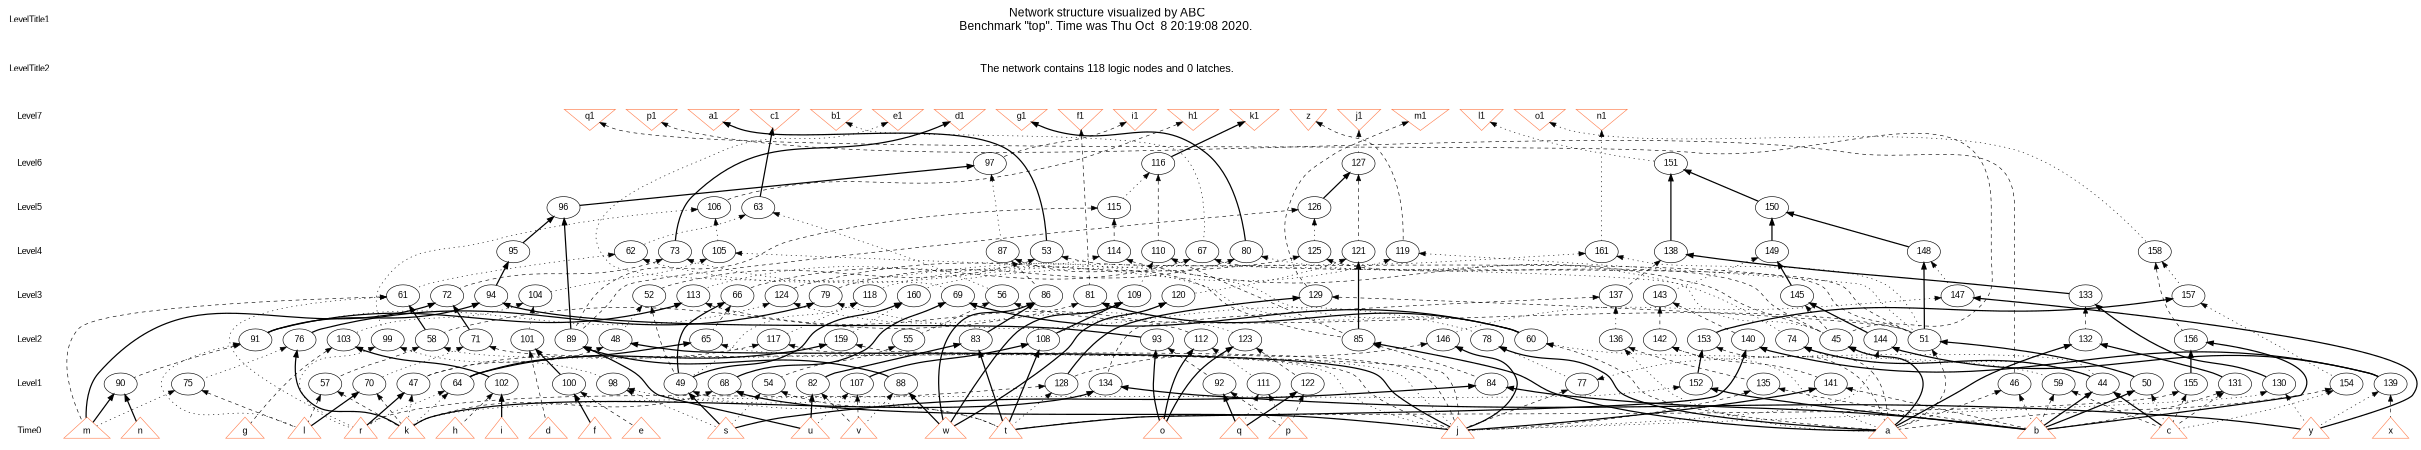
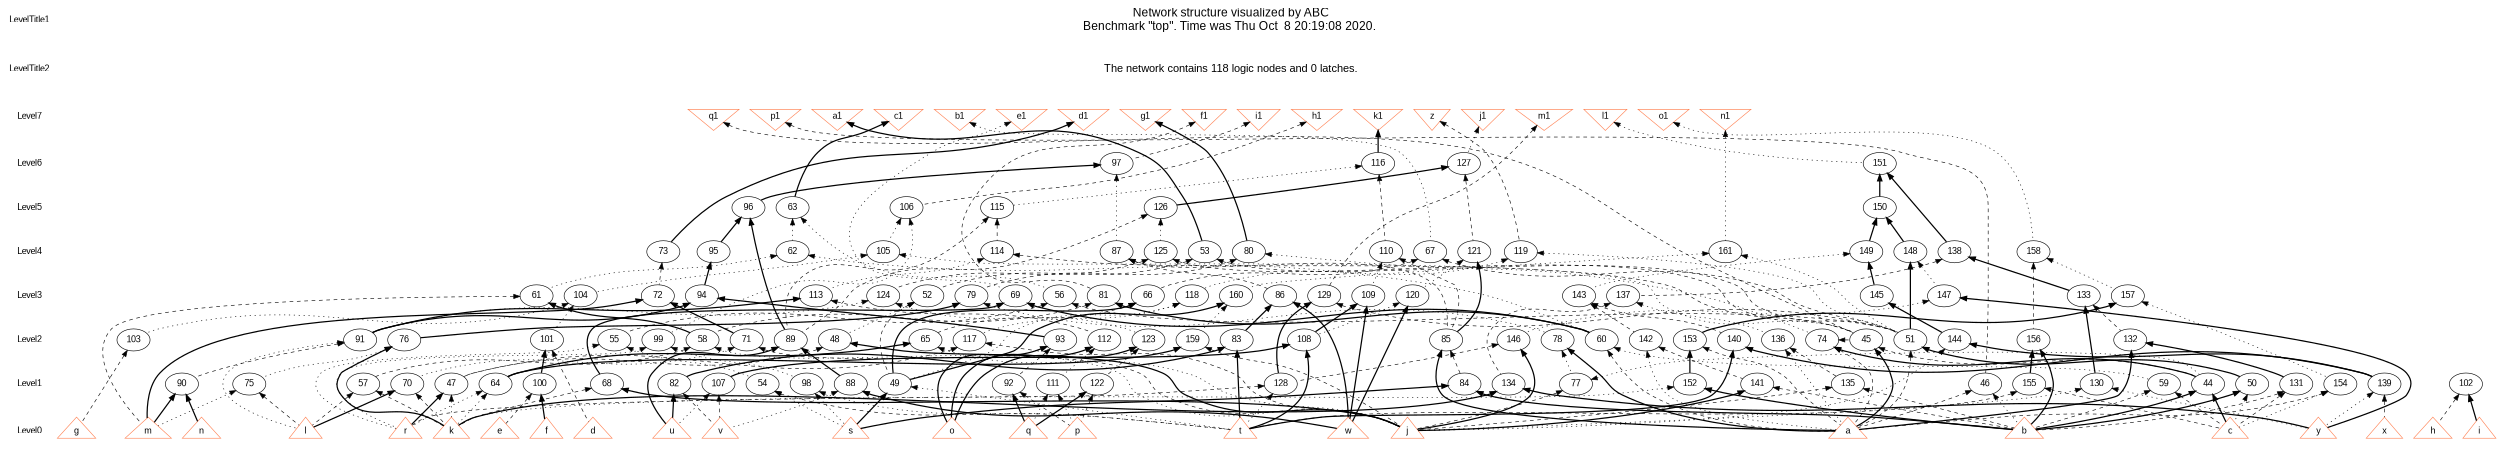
(1254, 288) -> none
(1822, 324) -> (1847, 340)
(230, 335) -> (345, 365)
(835, 362) -> (692, 362)
(1973, 362) -> (2040, 362)
(432, 363) -> none
(29, 431) -> (29, 431)
